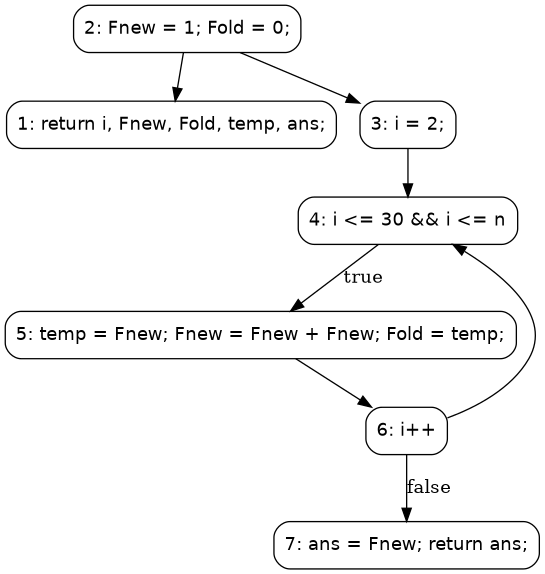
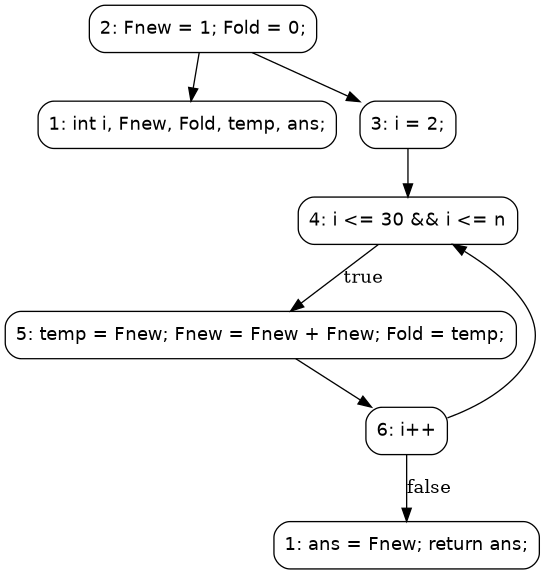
(171, 125) -> (187, 125)
(407, 545) -> (407, 545)
